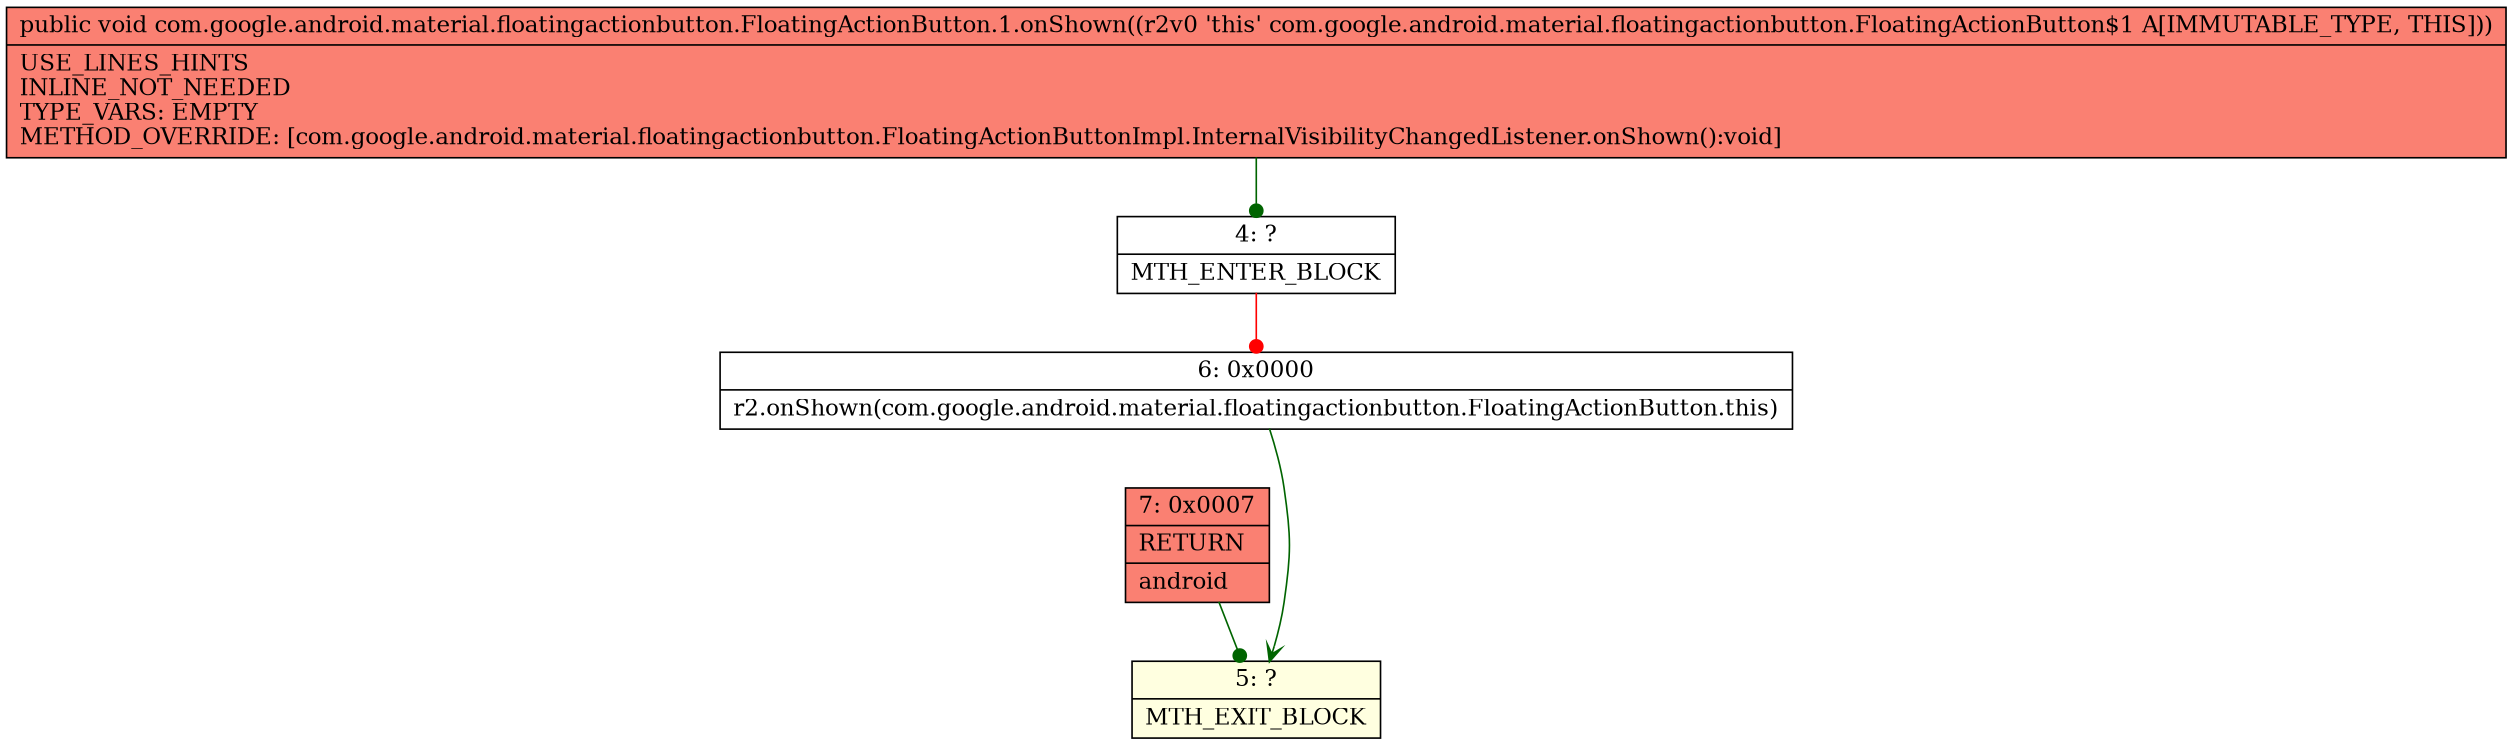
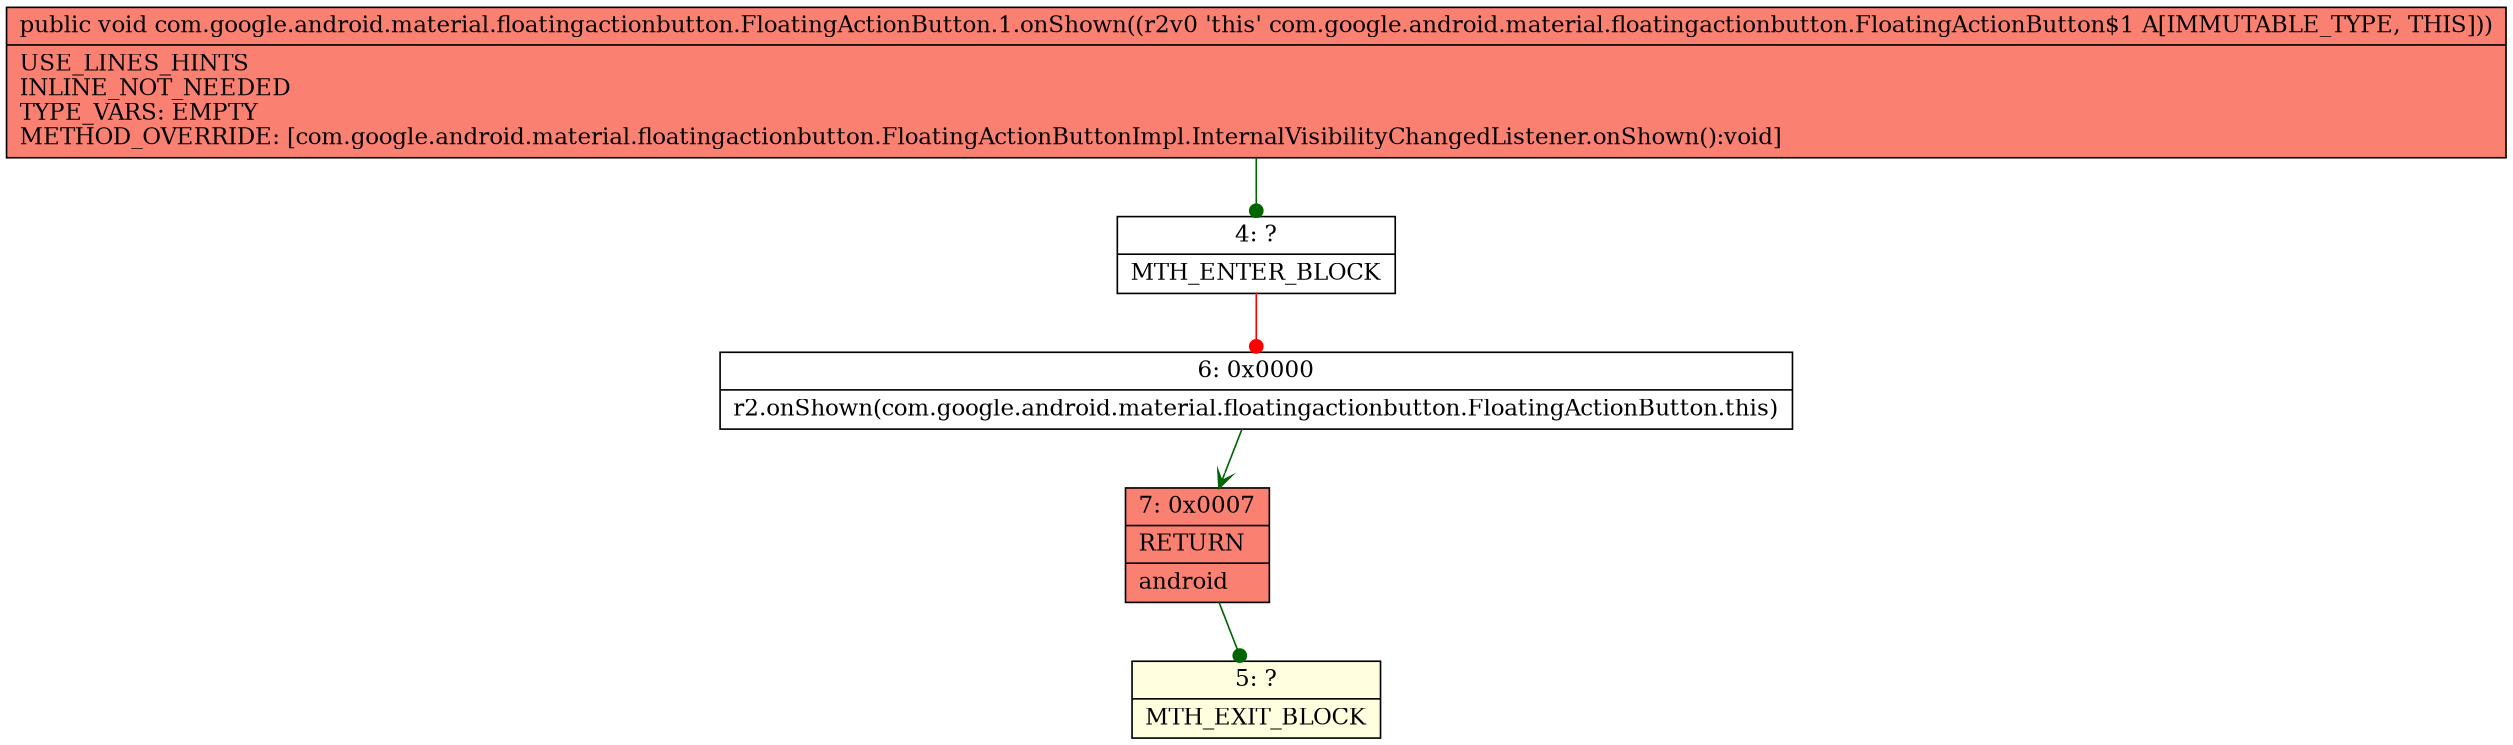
(1289, 537) -> (1234, 451)
